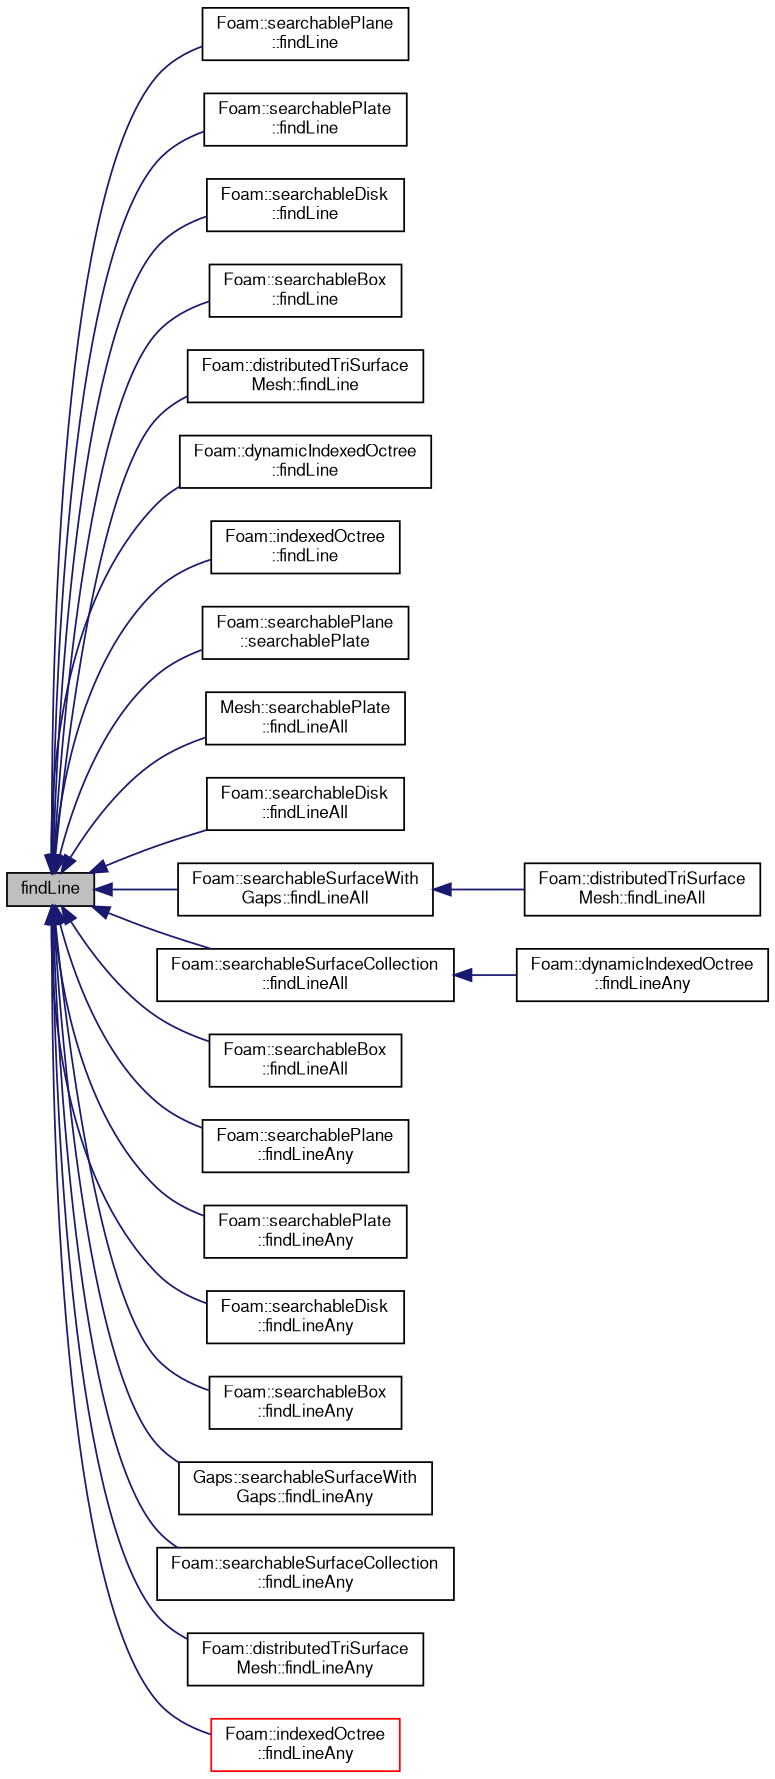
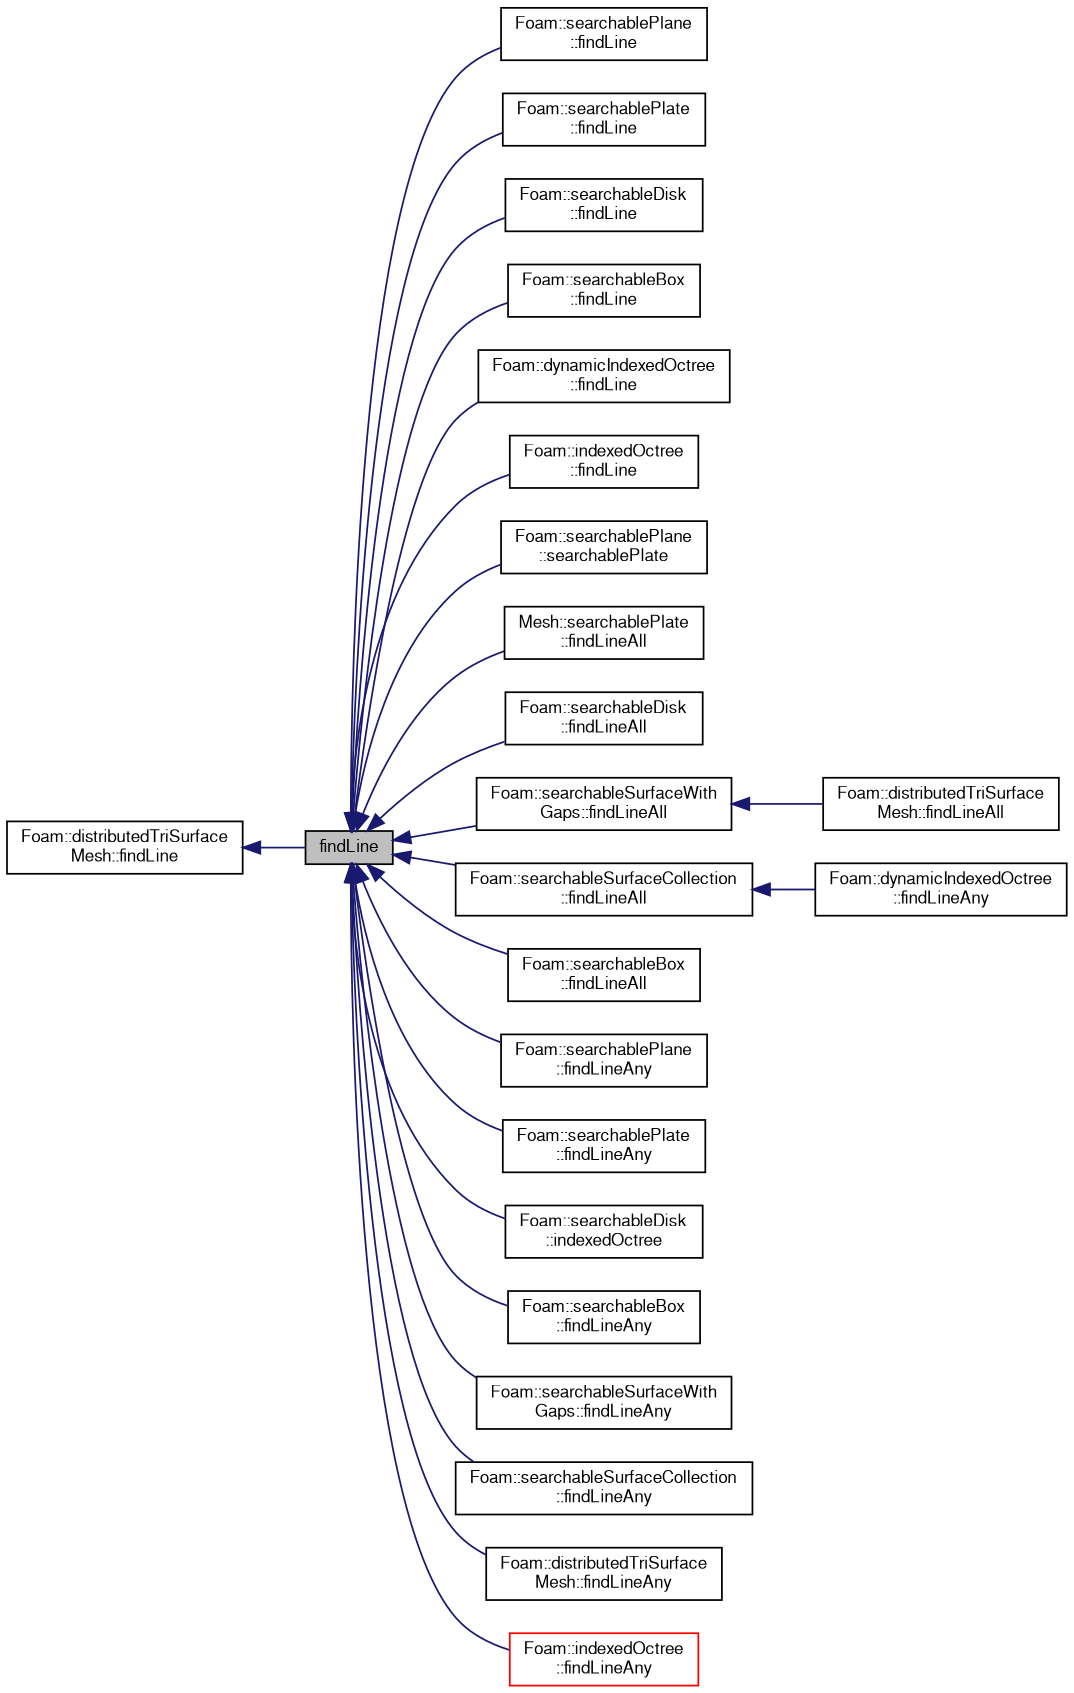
(100, 565) -> (283, 848)
(306, 1317) -> (604, 1232)
(306, 1488) -> (604, 1403)
